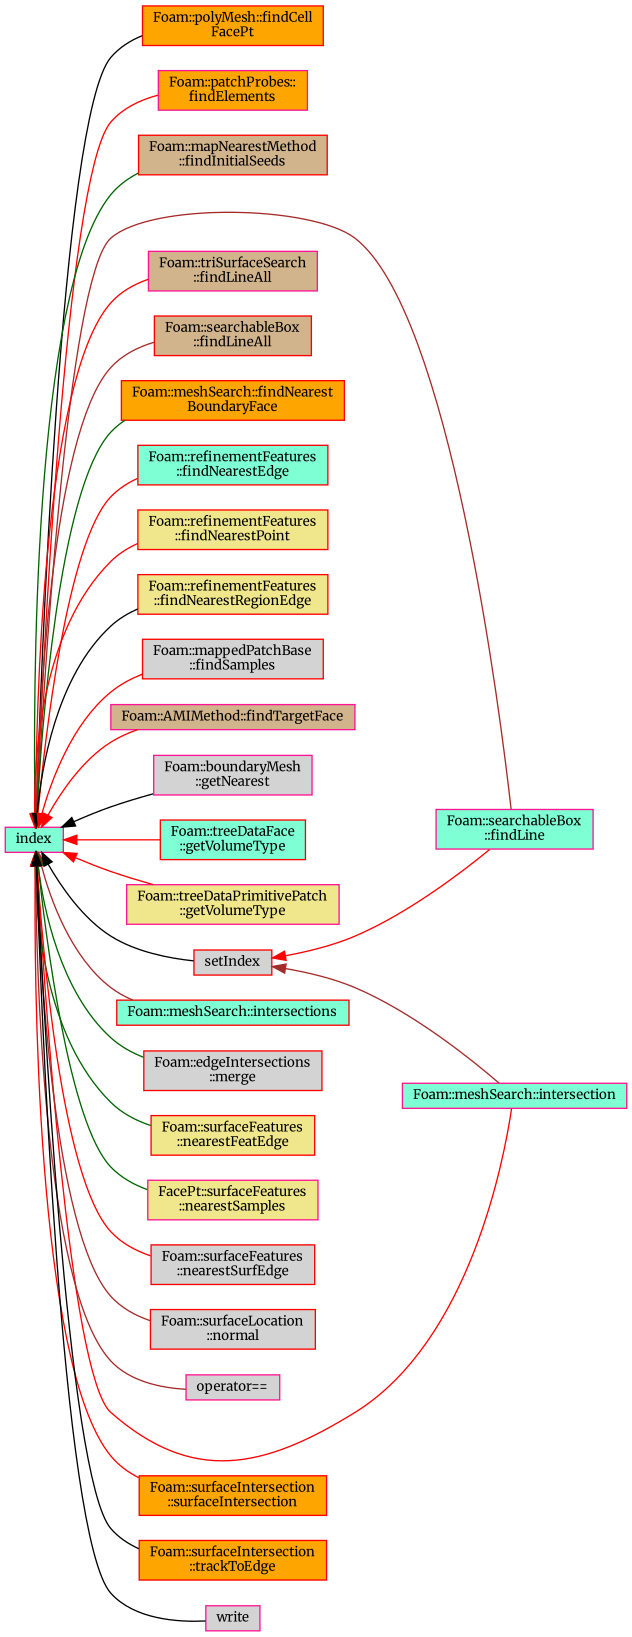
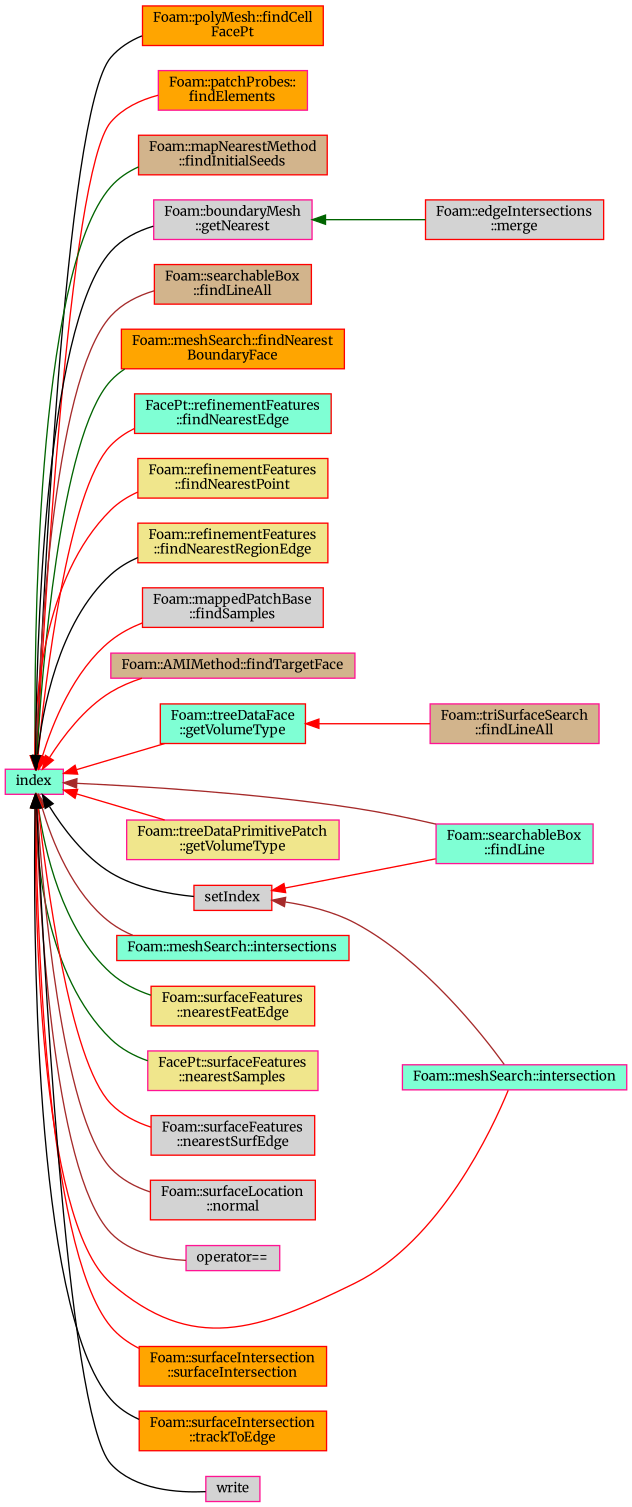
(233, 465) -> (233, 414)
(50, 531) -> (374, 724)
(68, 976) -> (376, 220)
